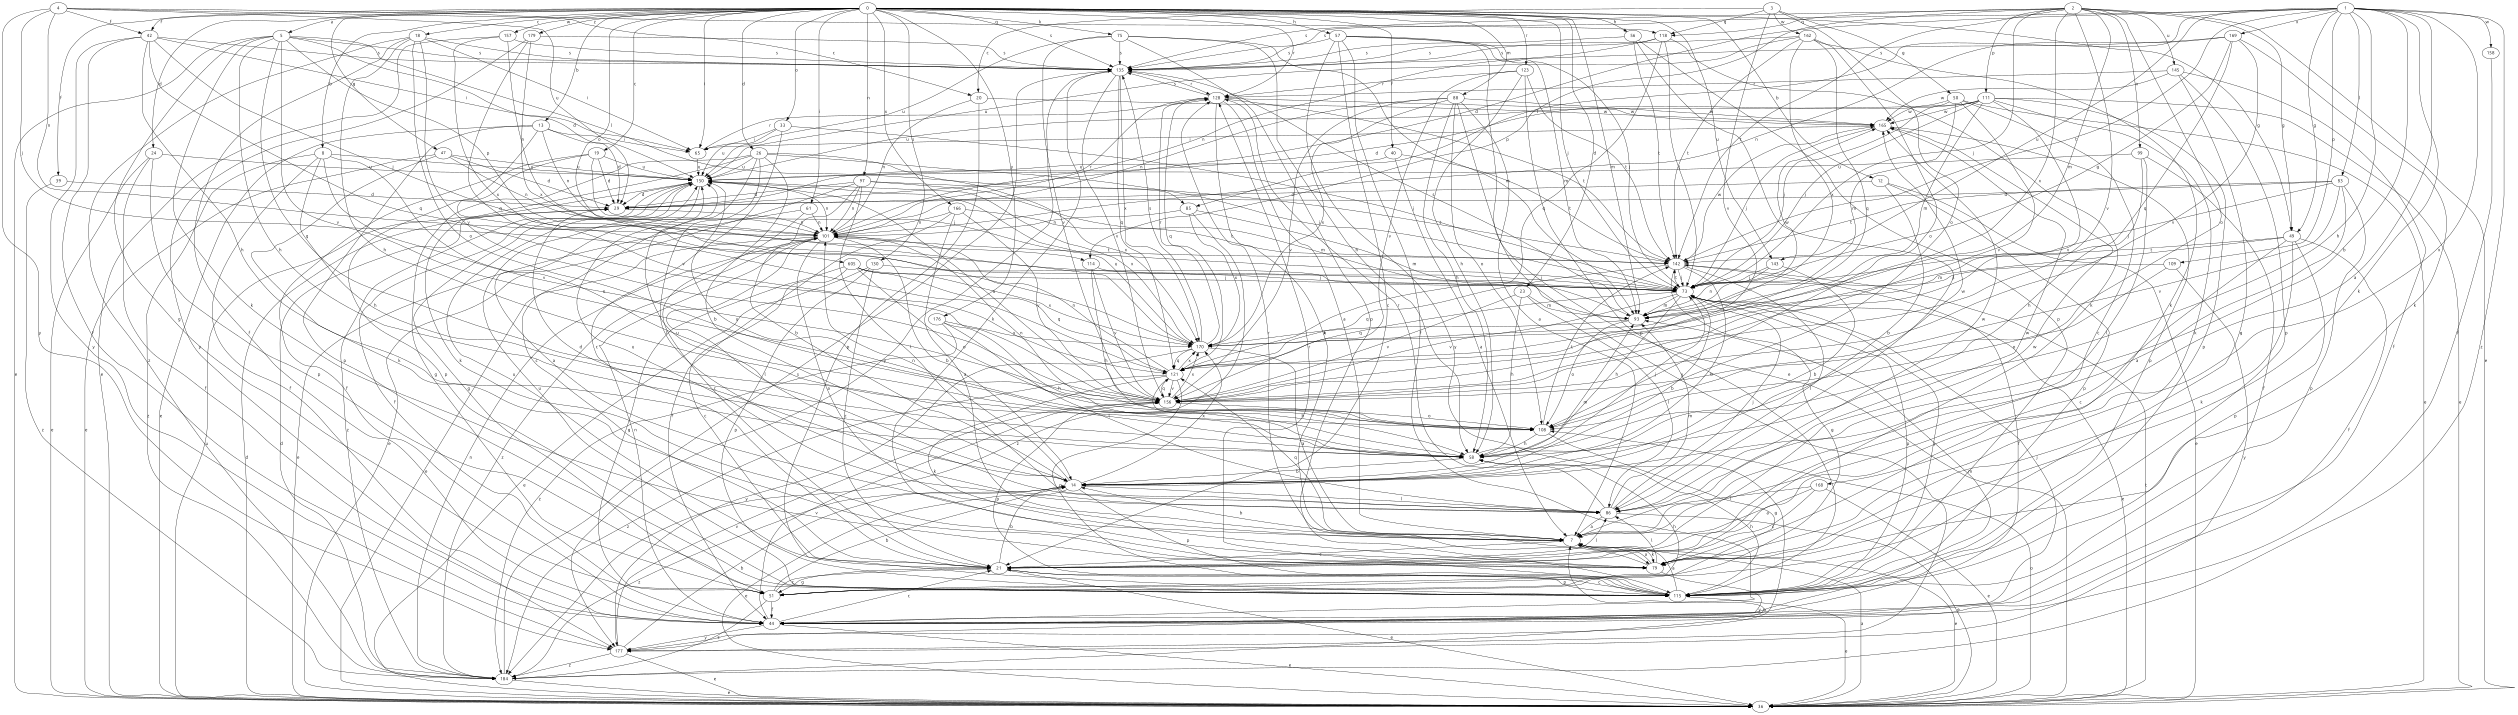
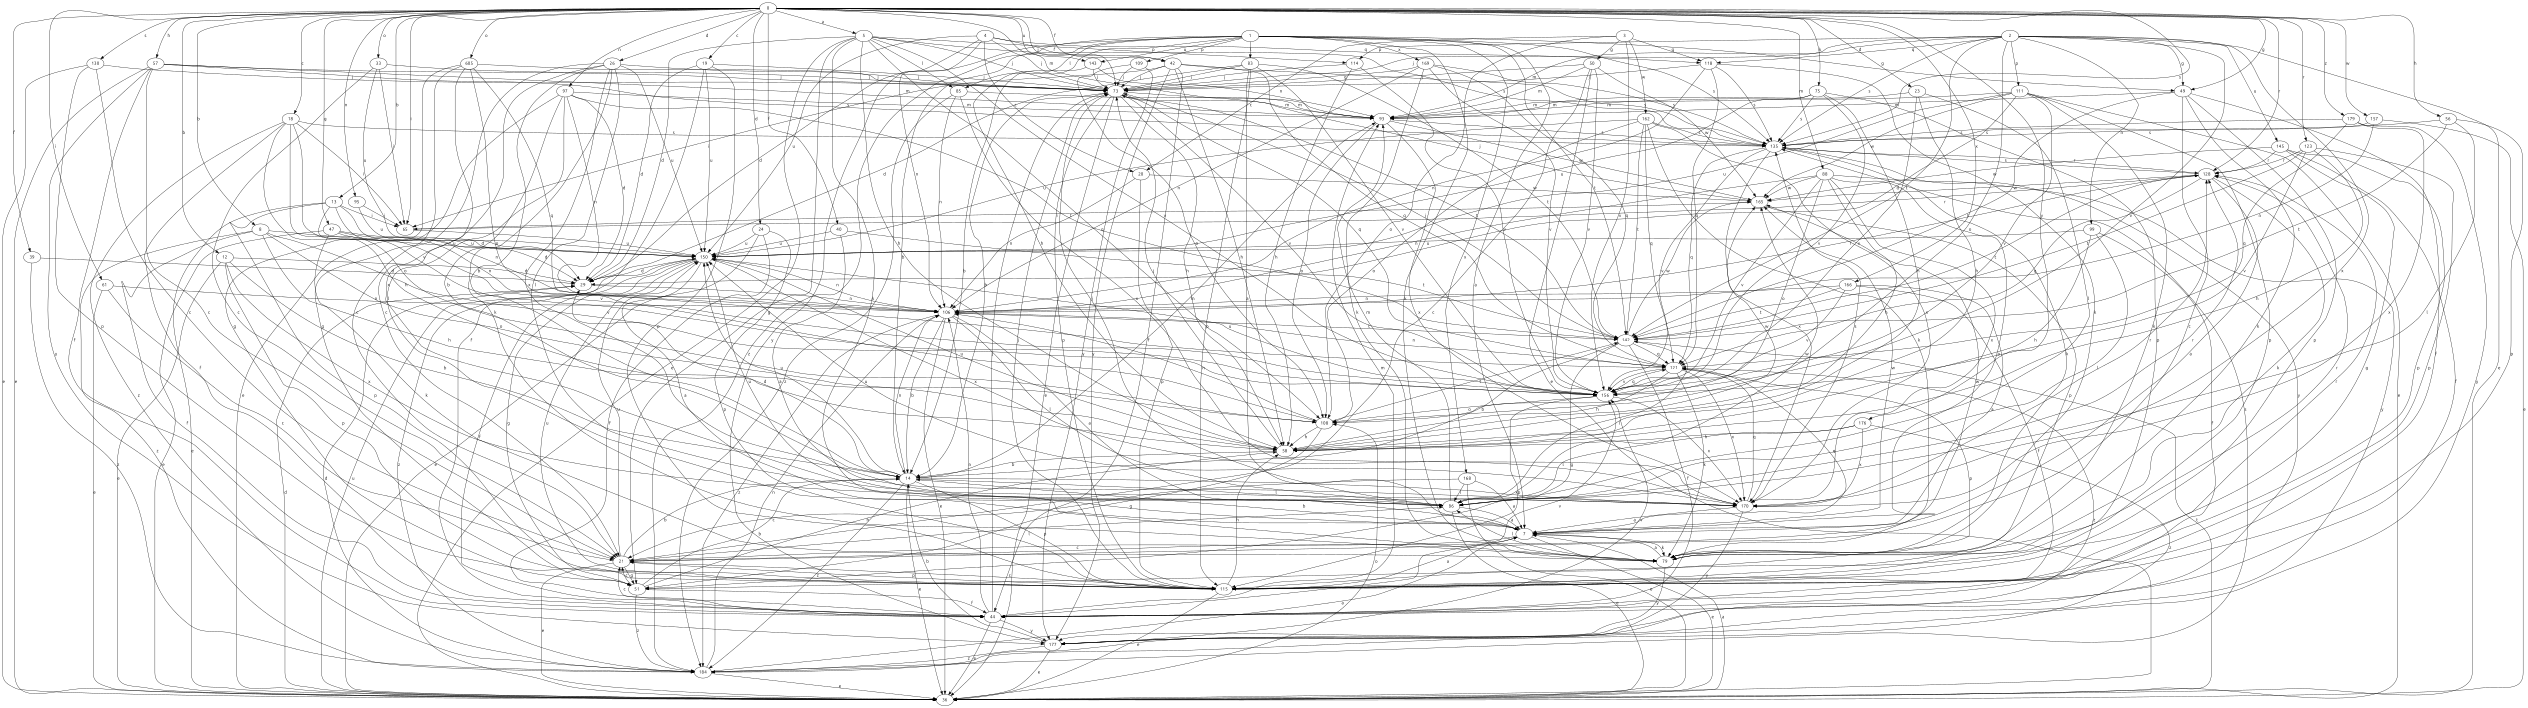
(2491, 53) -> none
(1829, 170) -> (994, 63)
none -> (357, 202)
(826, 236) -> (947, 313)
(740, 253) -> (750, 484)
